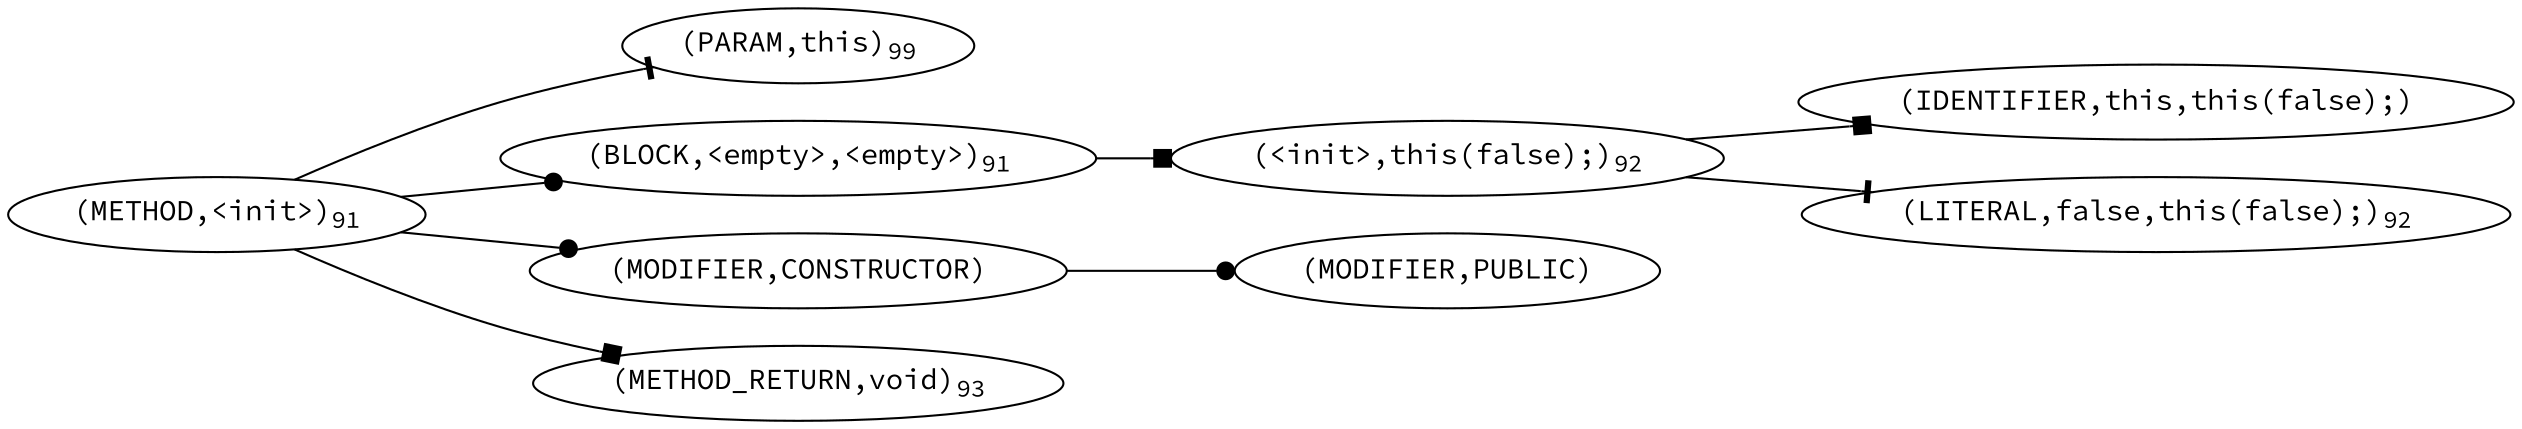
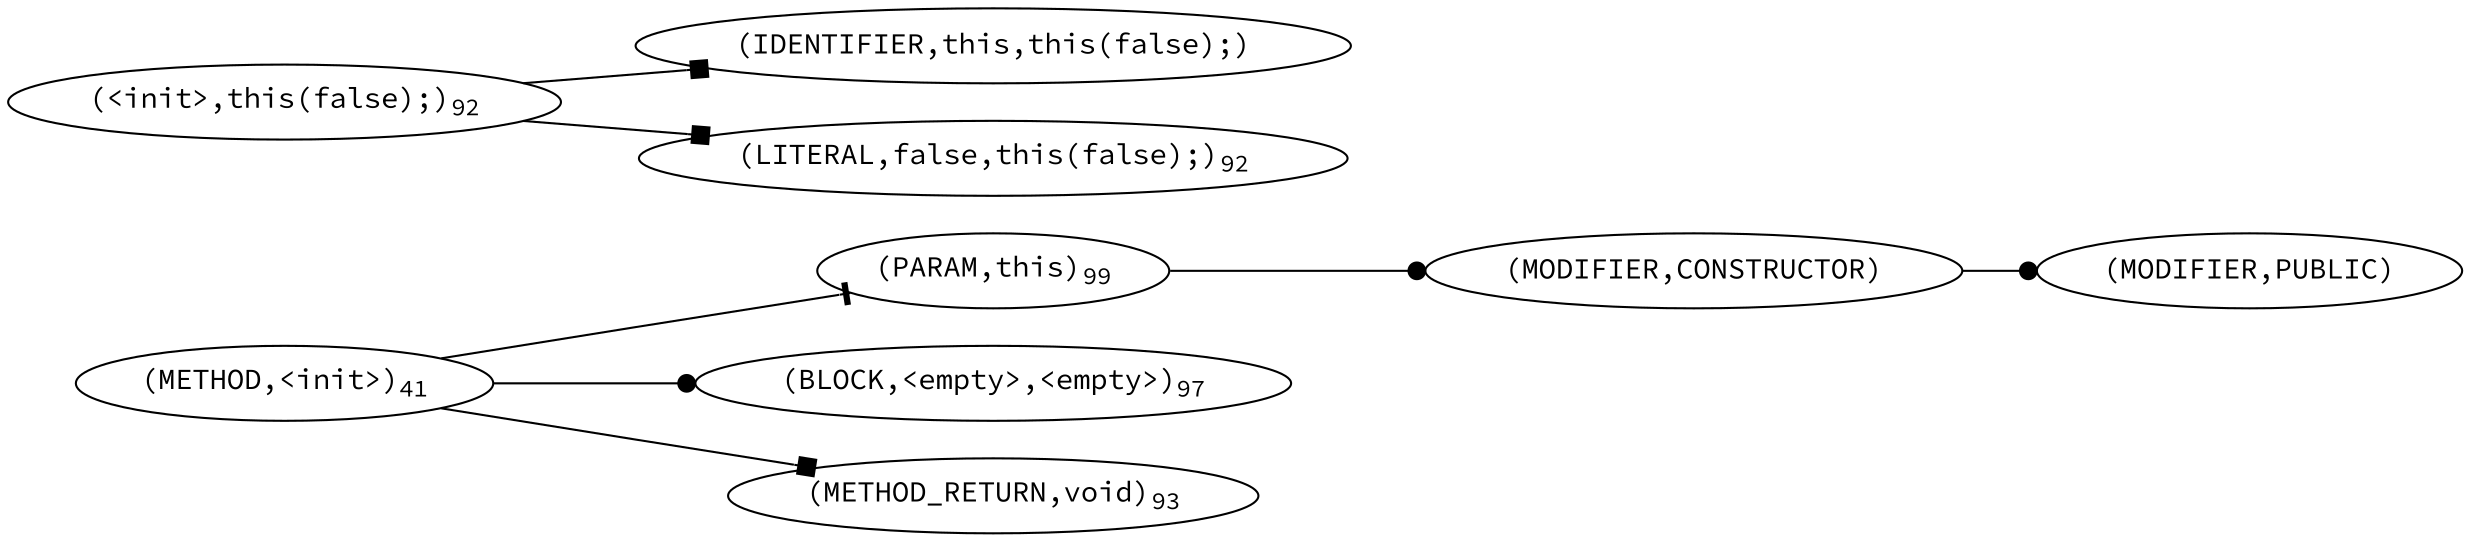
(996, 155) -> (1191, 380)
(1123, 158) -> none
(1773, 184) -> (606, 128)
(346, 211) -> (414, 380)
(480, 240) -> (1289, 271)
